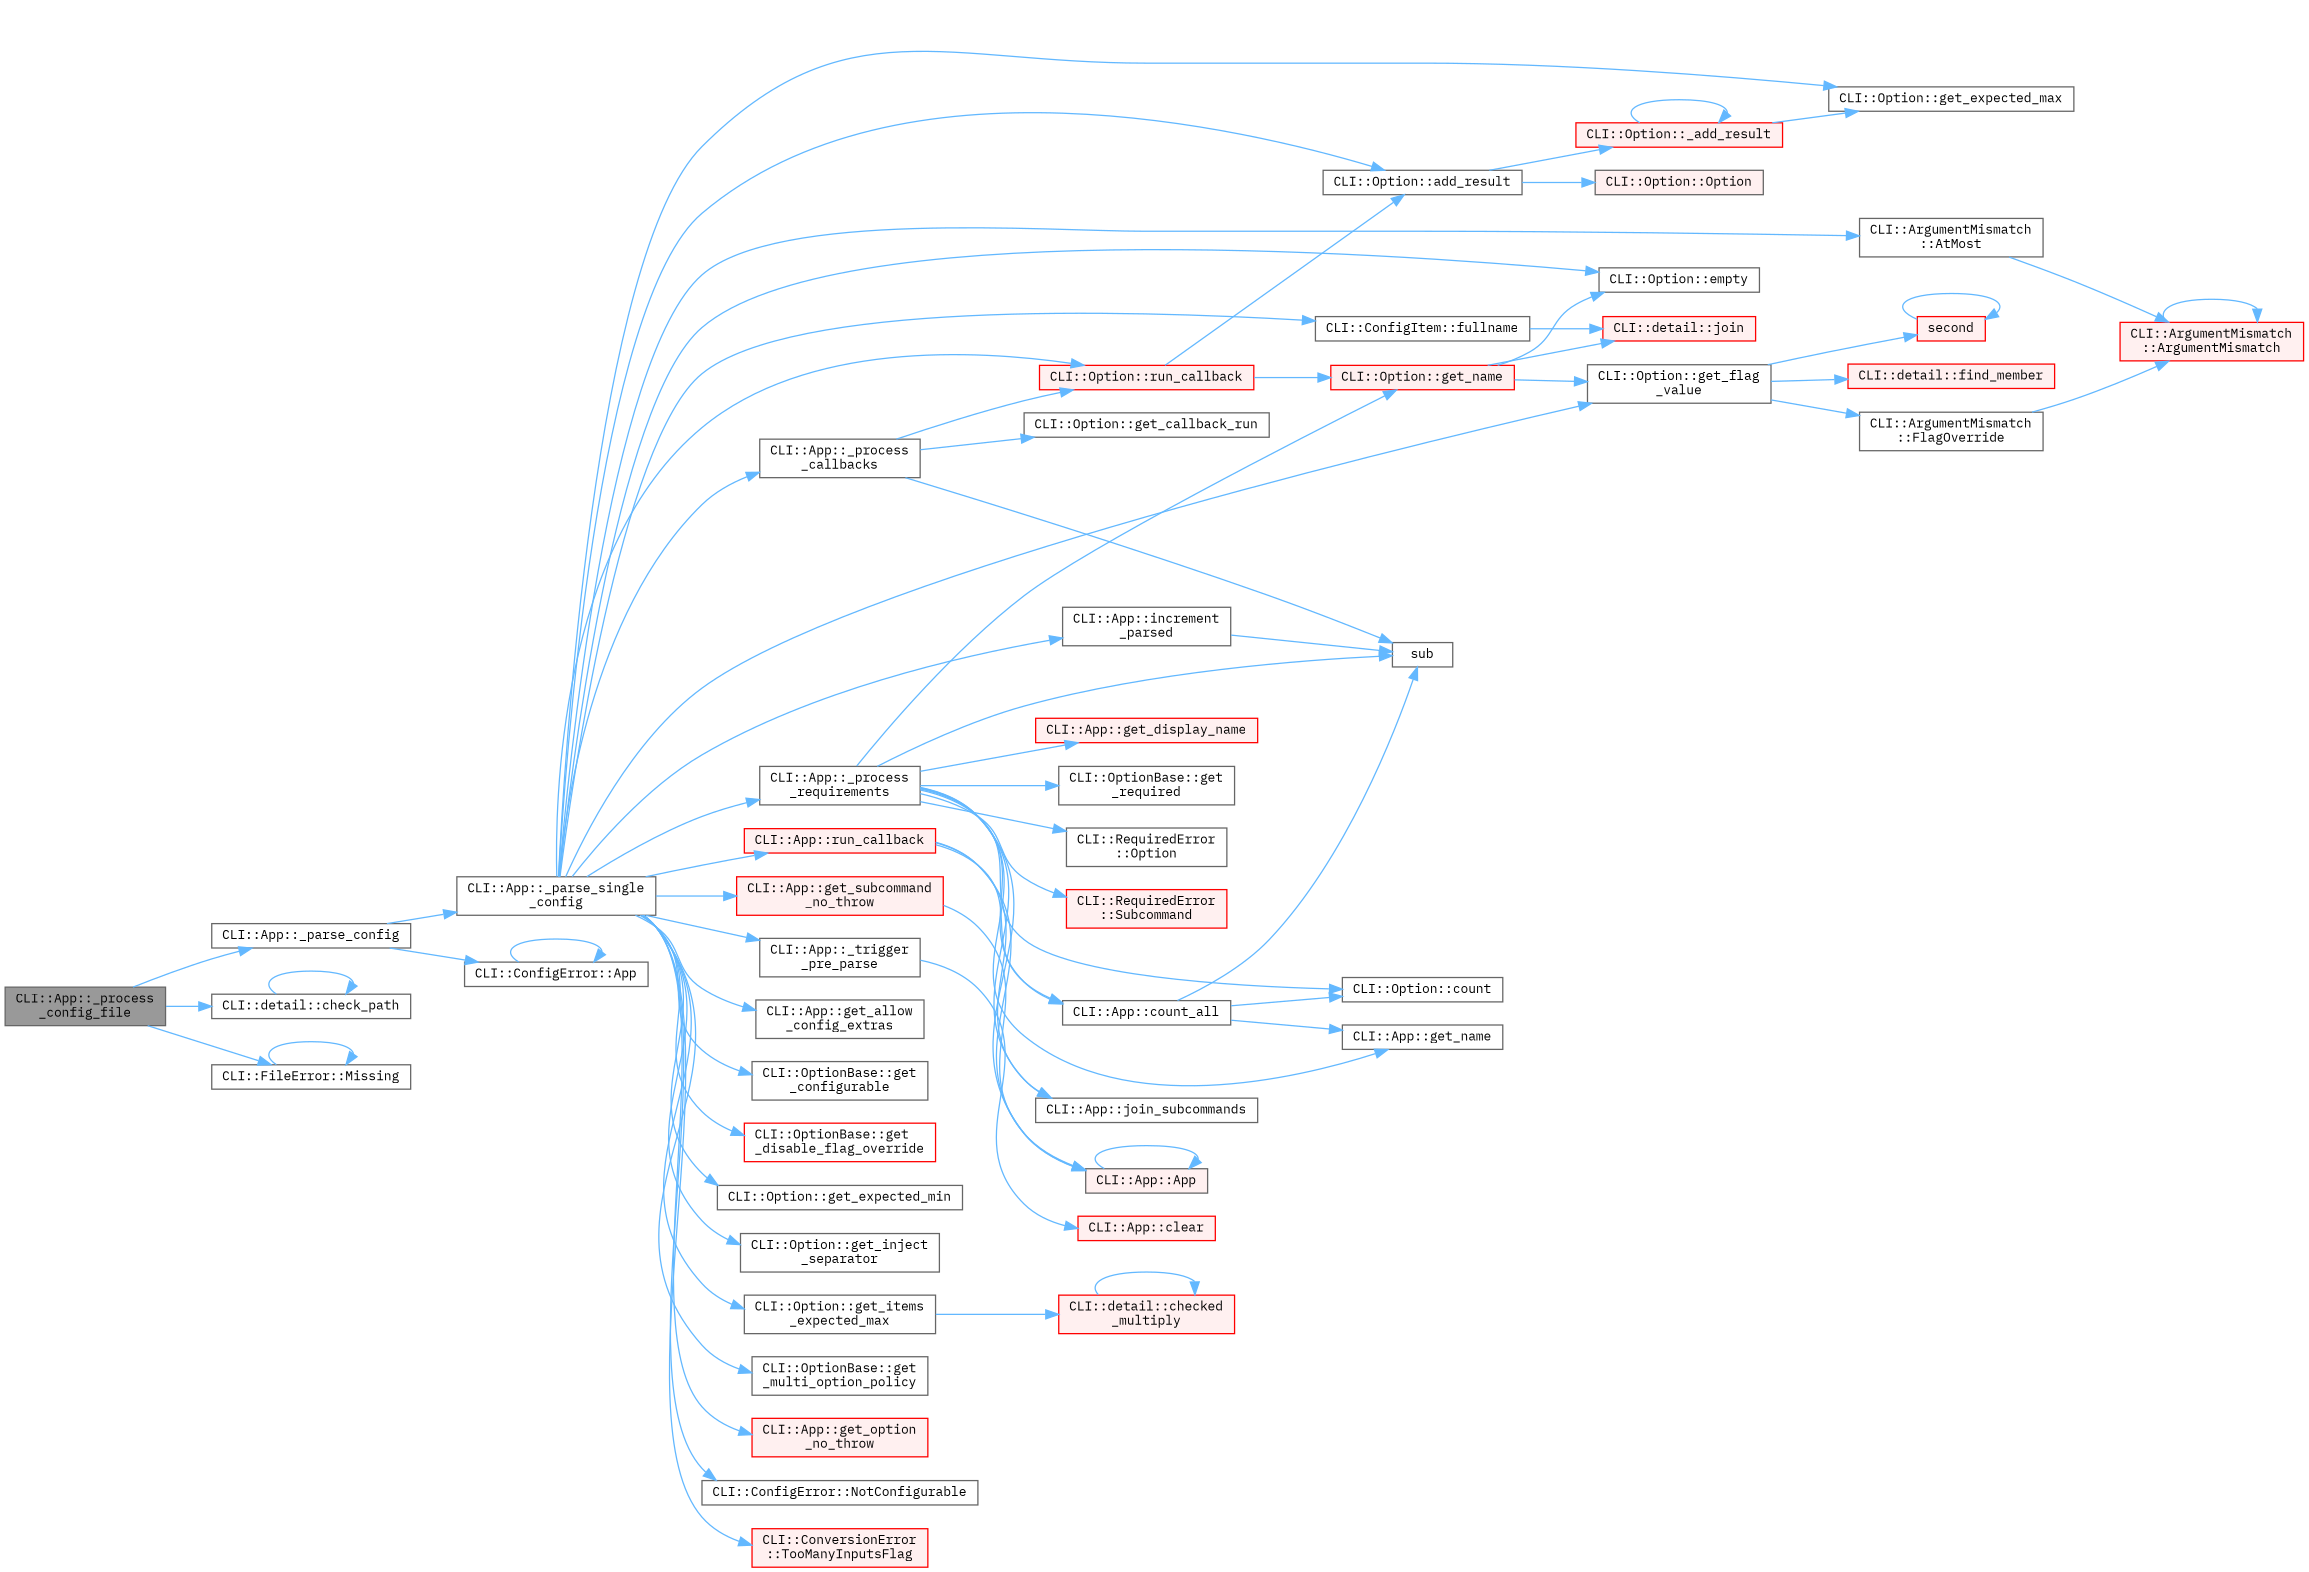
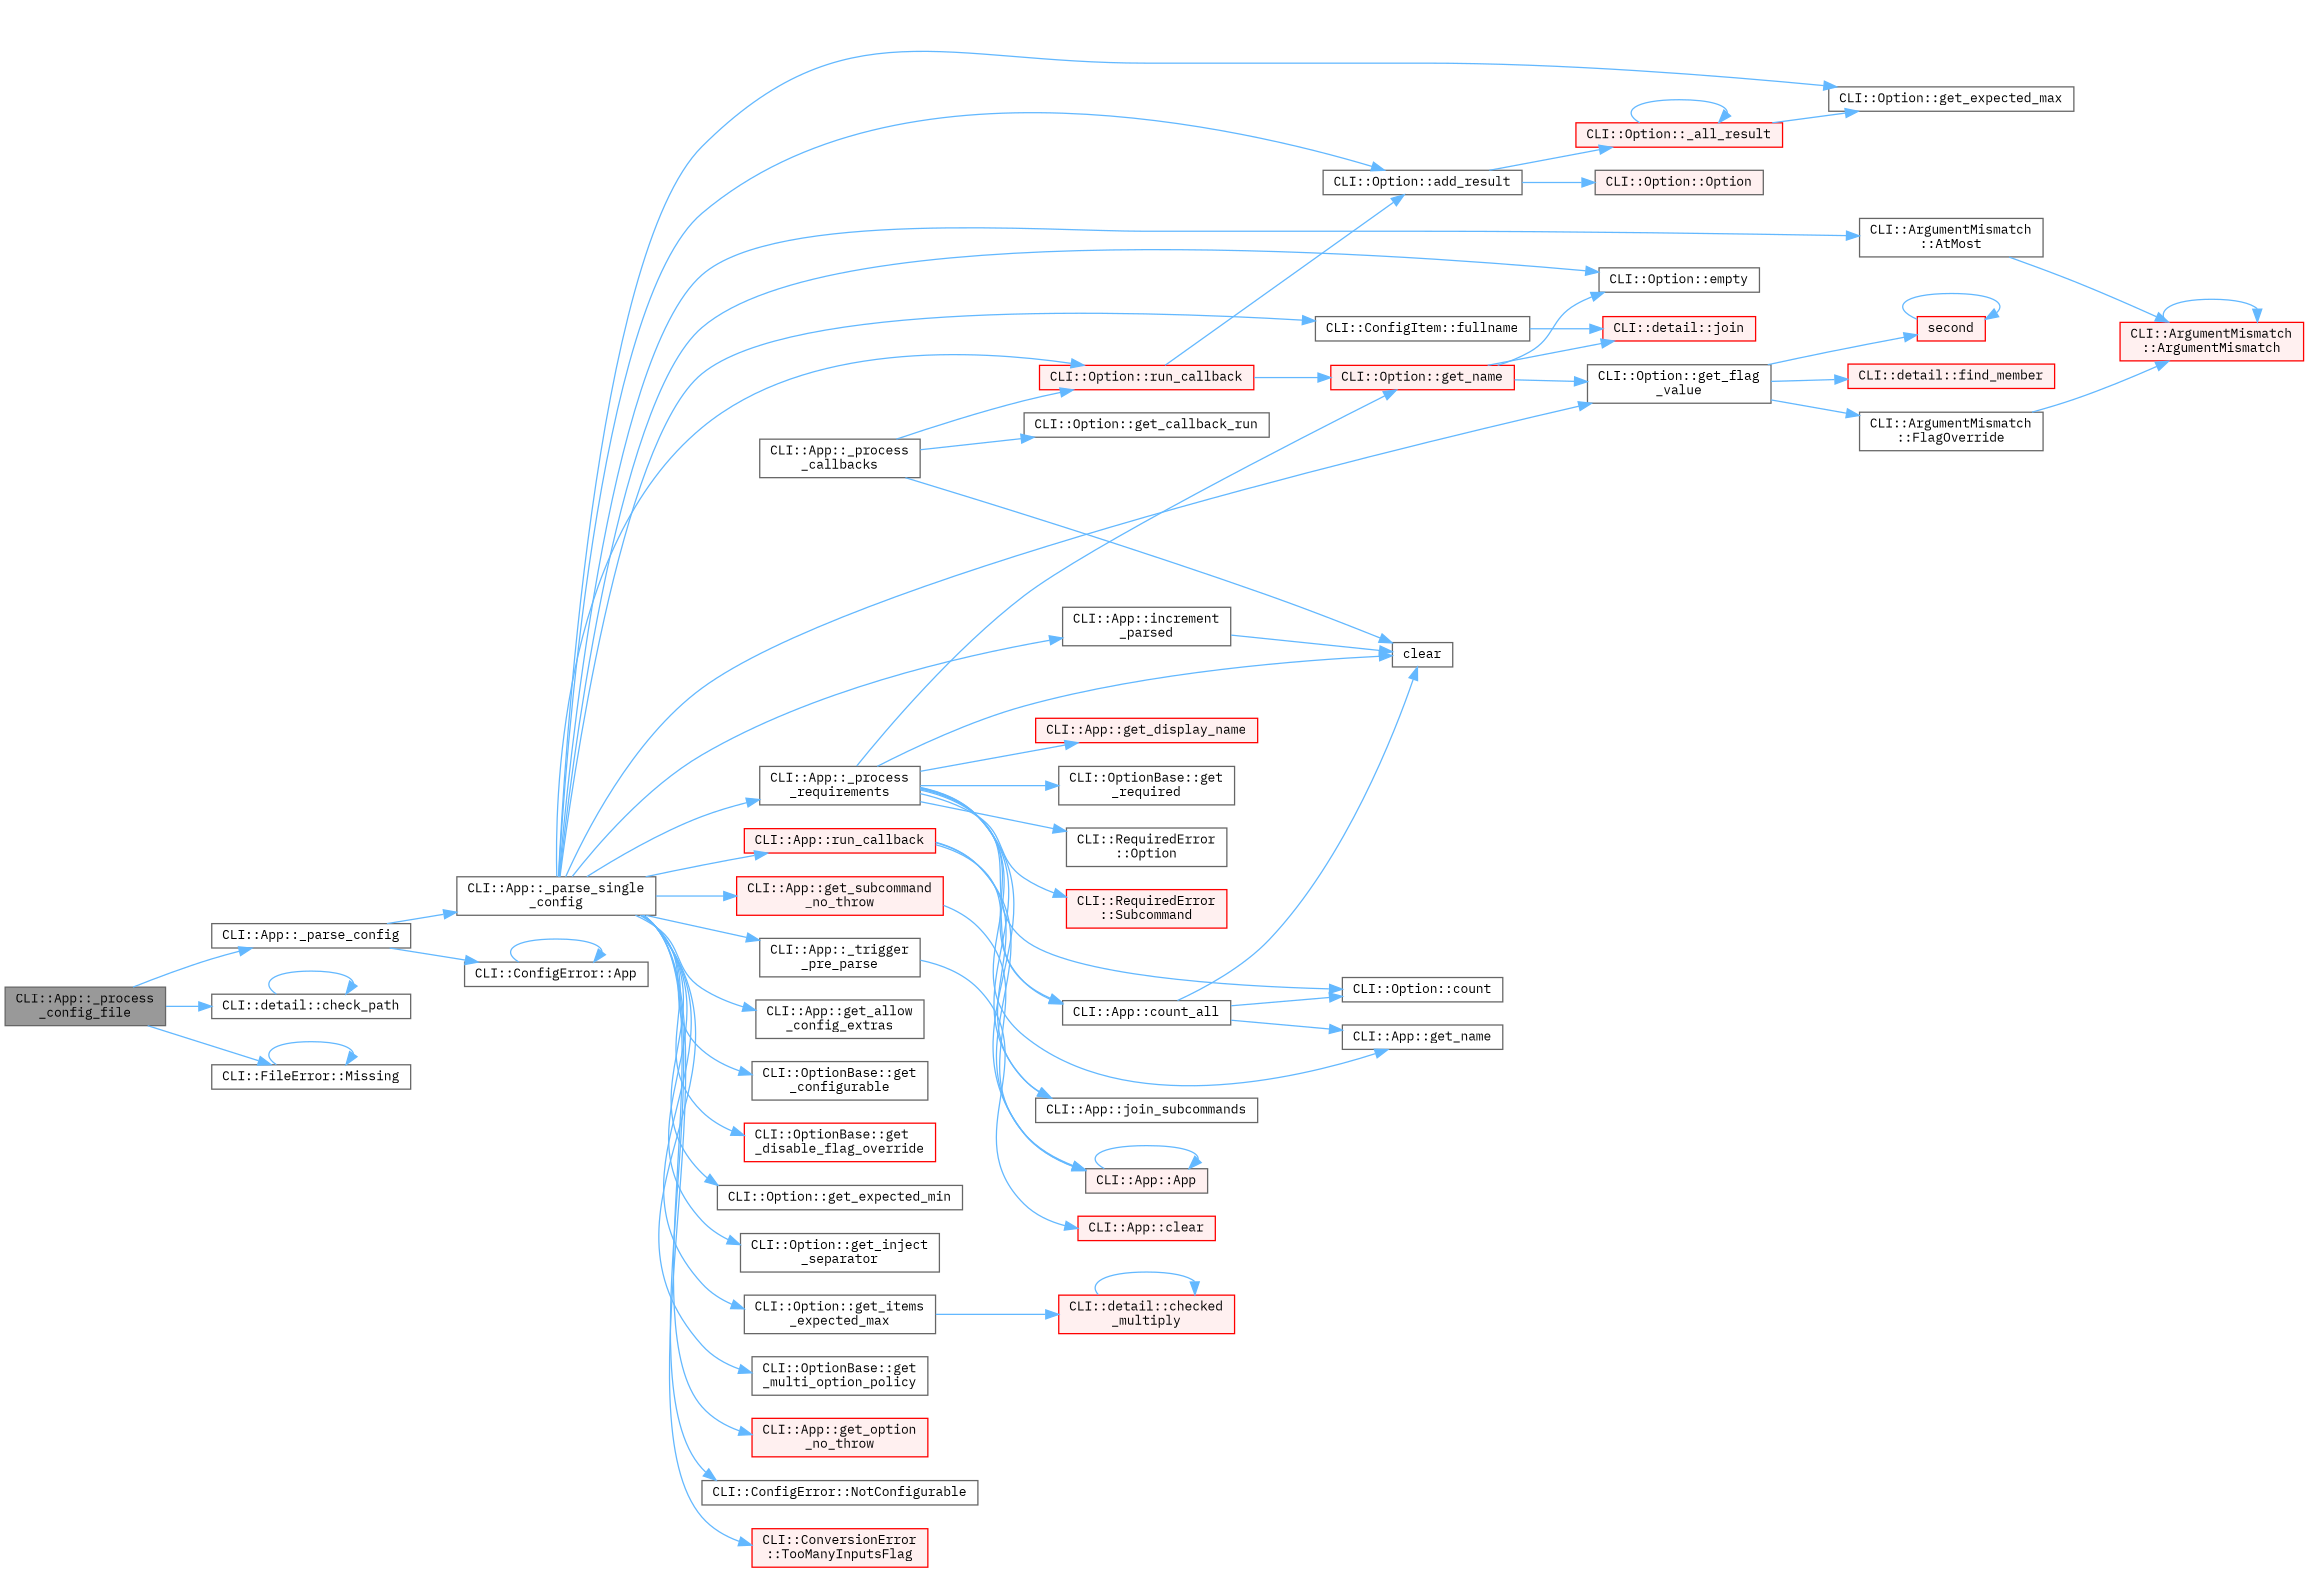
(1679, 135) -> (1679, 135)
(609, 653) -> none
(1423, 655) -> (1423, 655)
